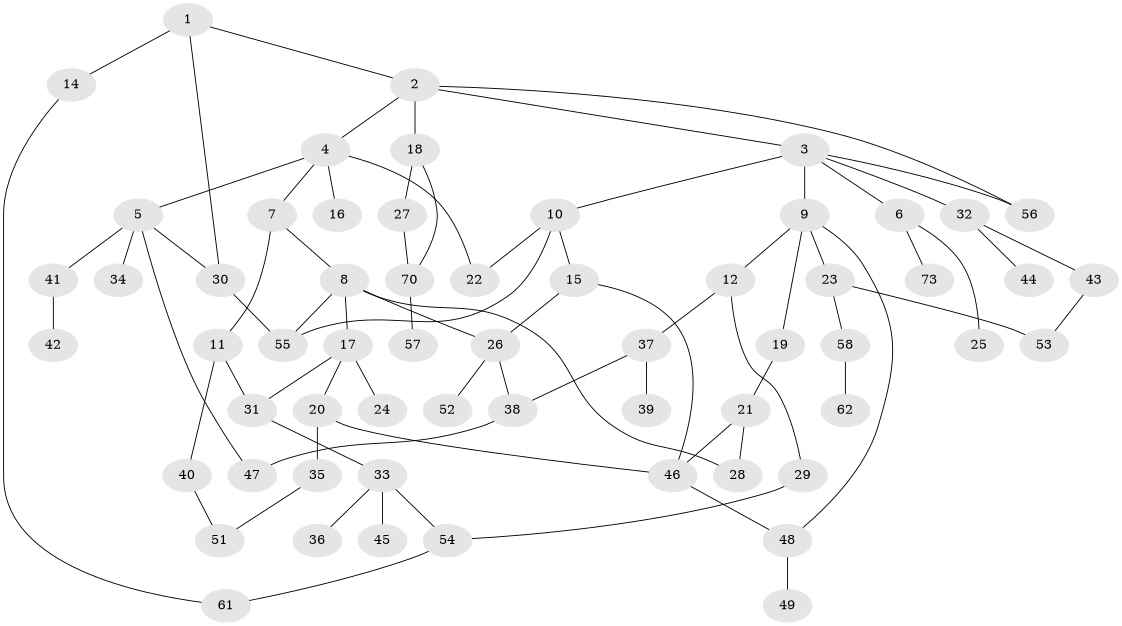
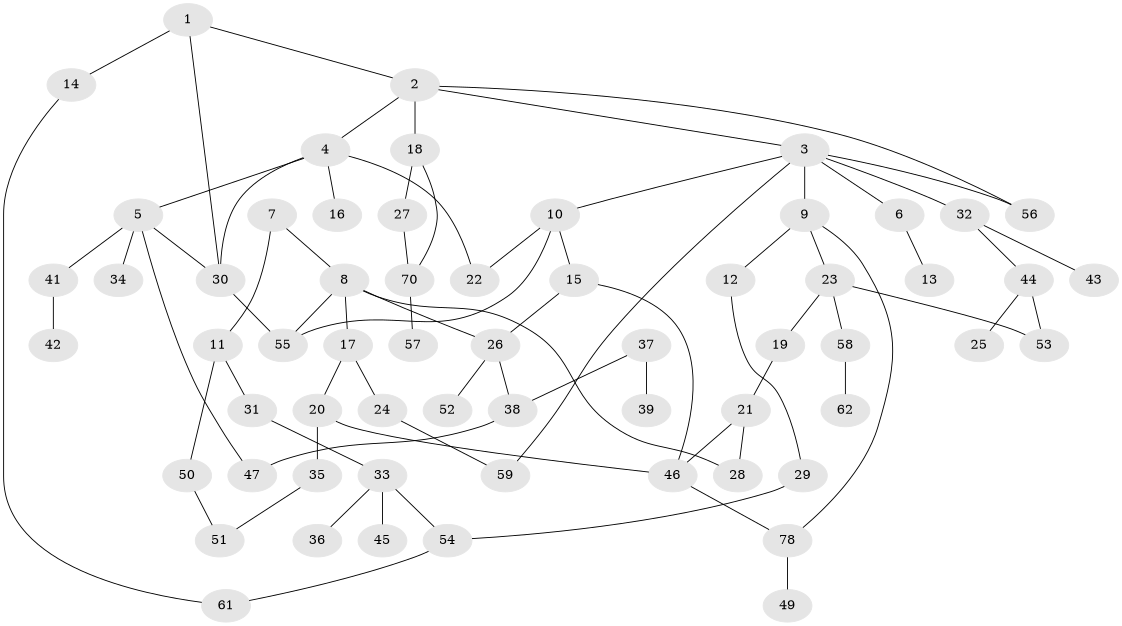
(299, 183) -> (242, 196)
(964, 268) -> (1004, 313)
(793, 280) -> (805, 313)
(929, 280) -> (929, 280)
(688, 313) -> none
(1069, 313) -> (1037, 313)
(300, 378) -> none
(187, 476) -> (187, 476)
none -> (505, 476)
(788, 541) -> (788, 541)
